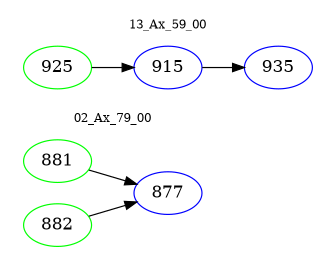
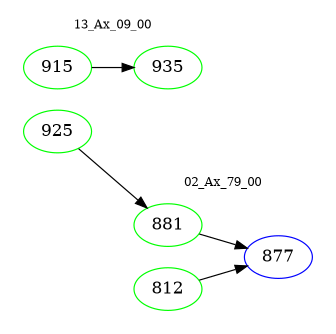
(168, 25) -> (113, 25)
(107, 68) -> (108, 174)
(168, 68) -> (58, 68)
(278, 68) -> (168, 68)
(58, 225) -> (168, 289)
